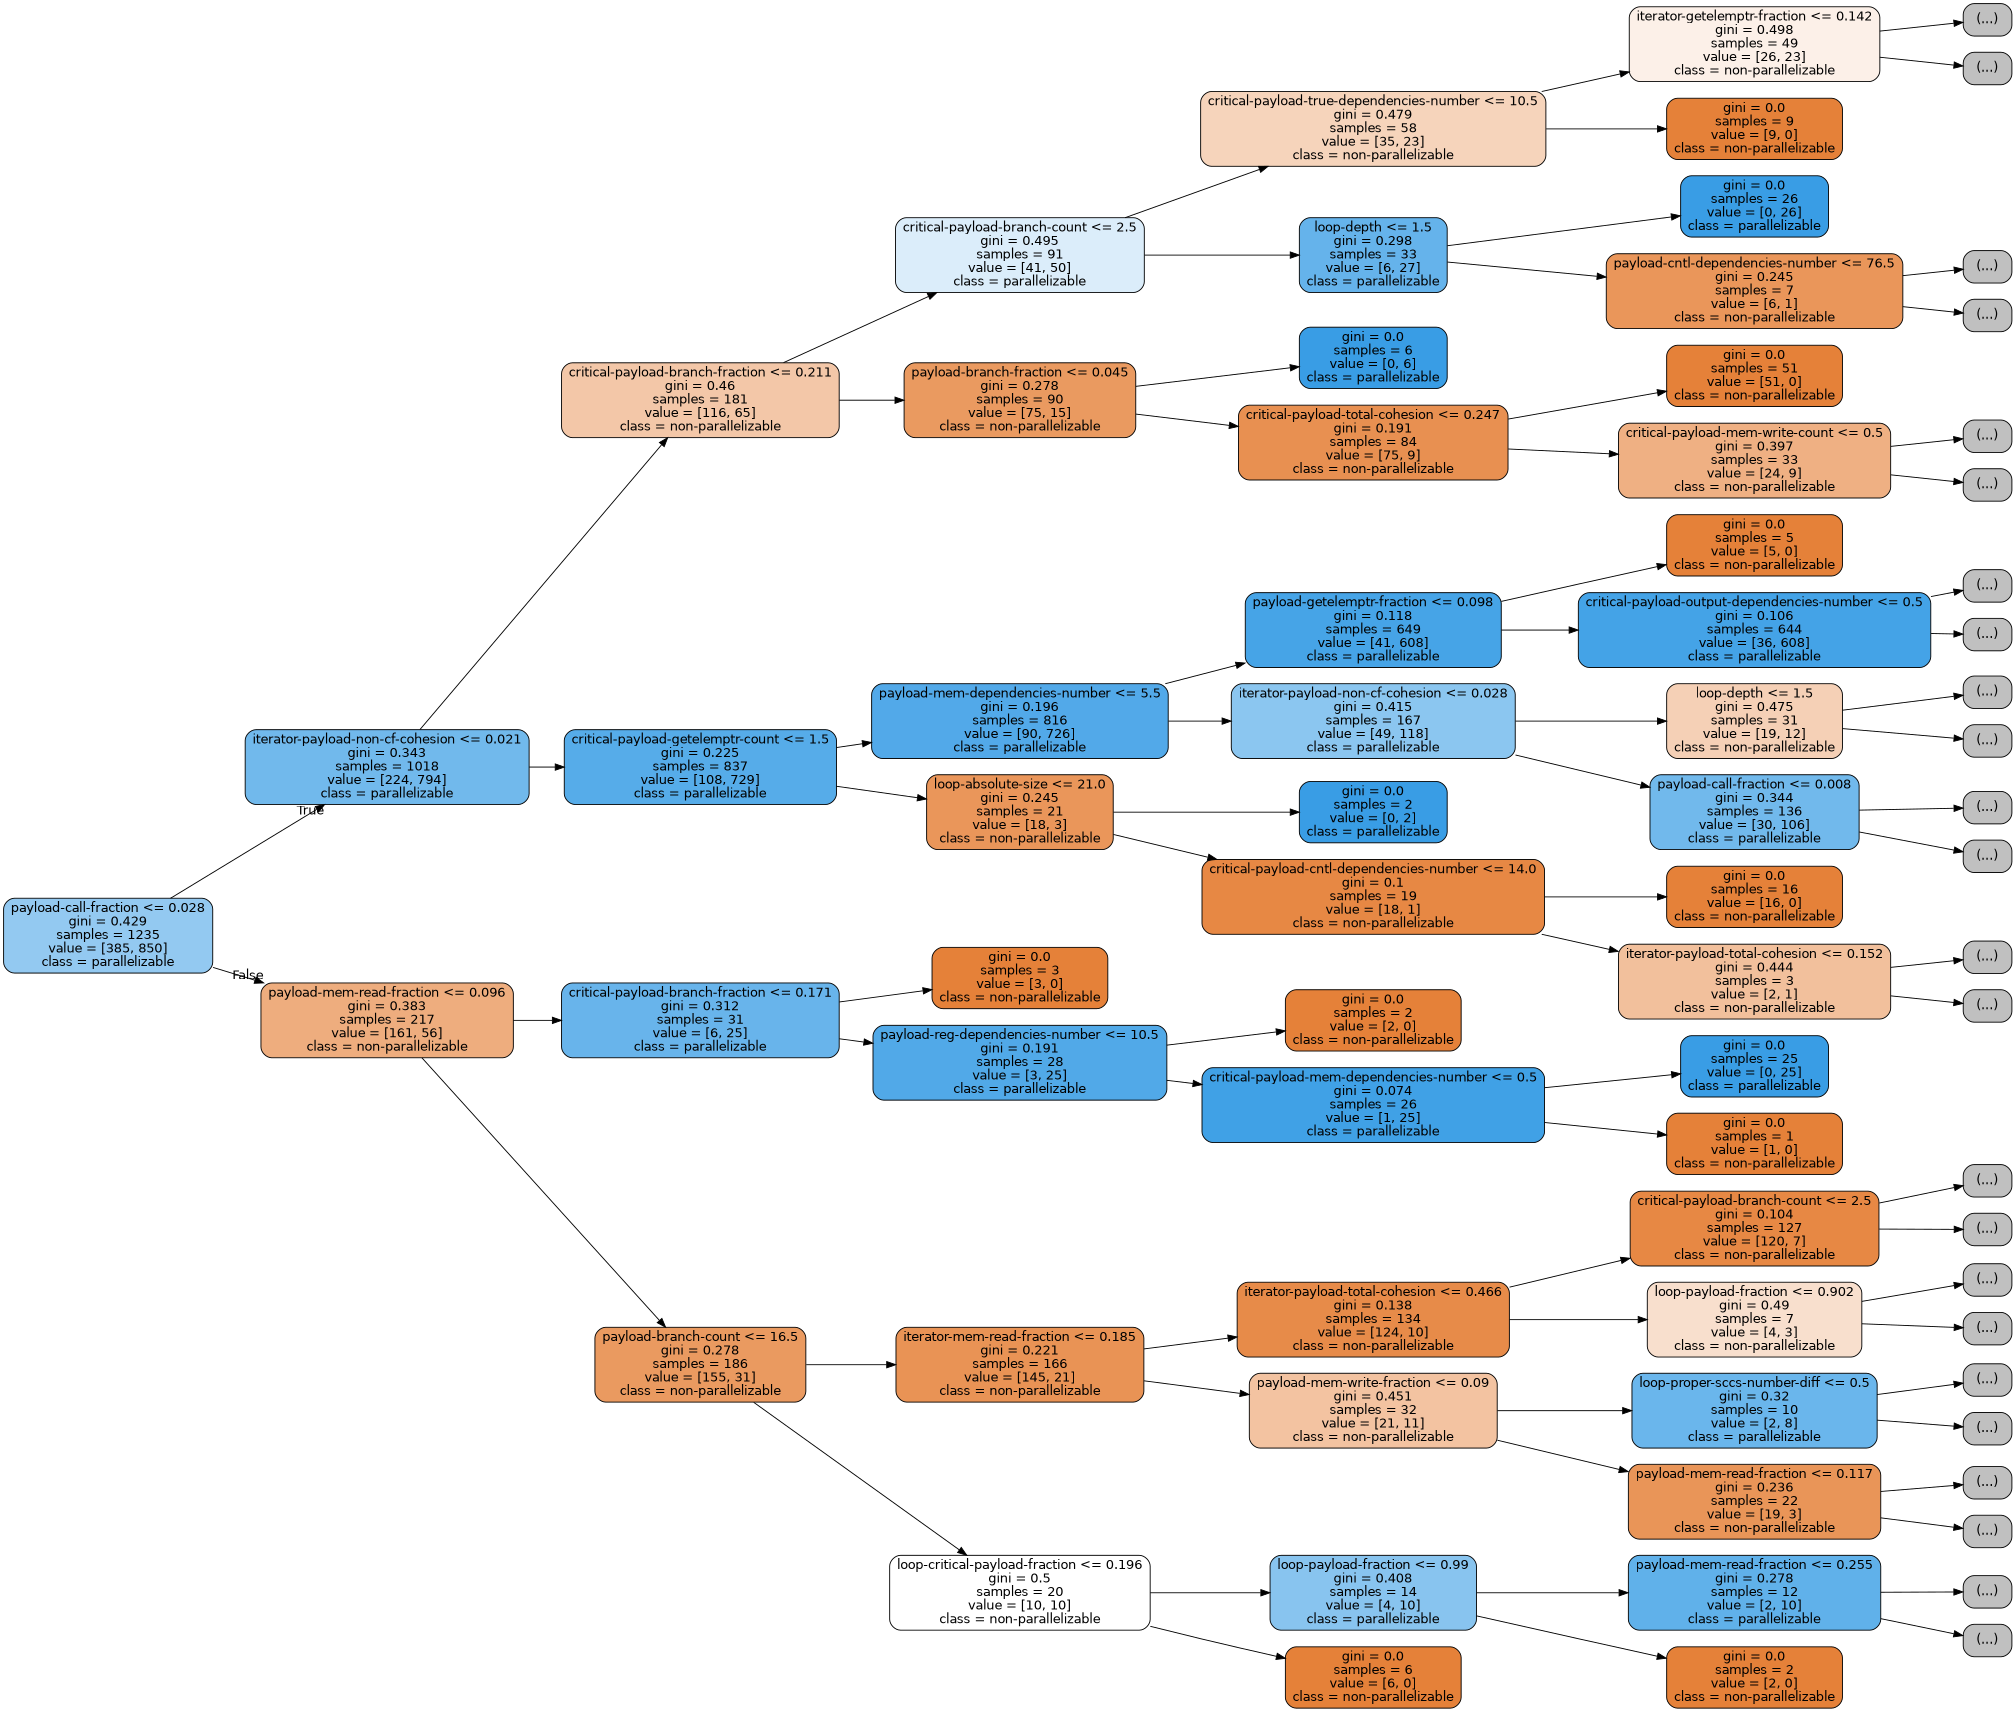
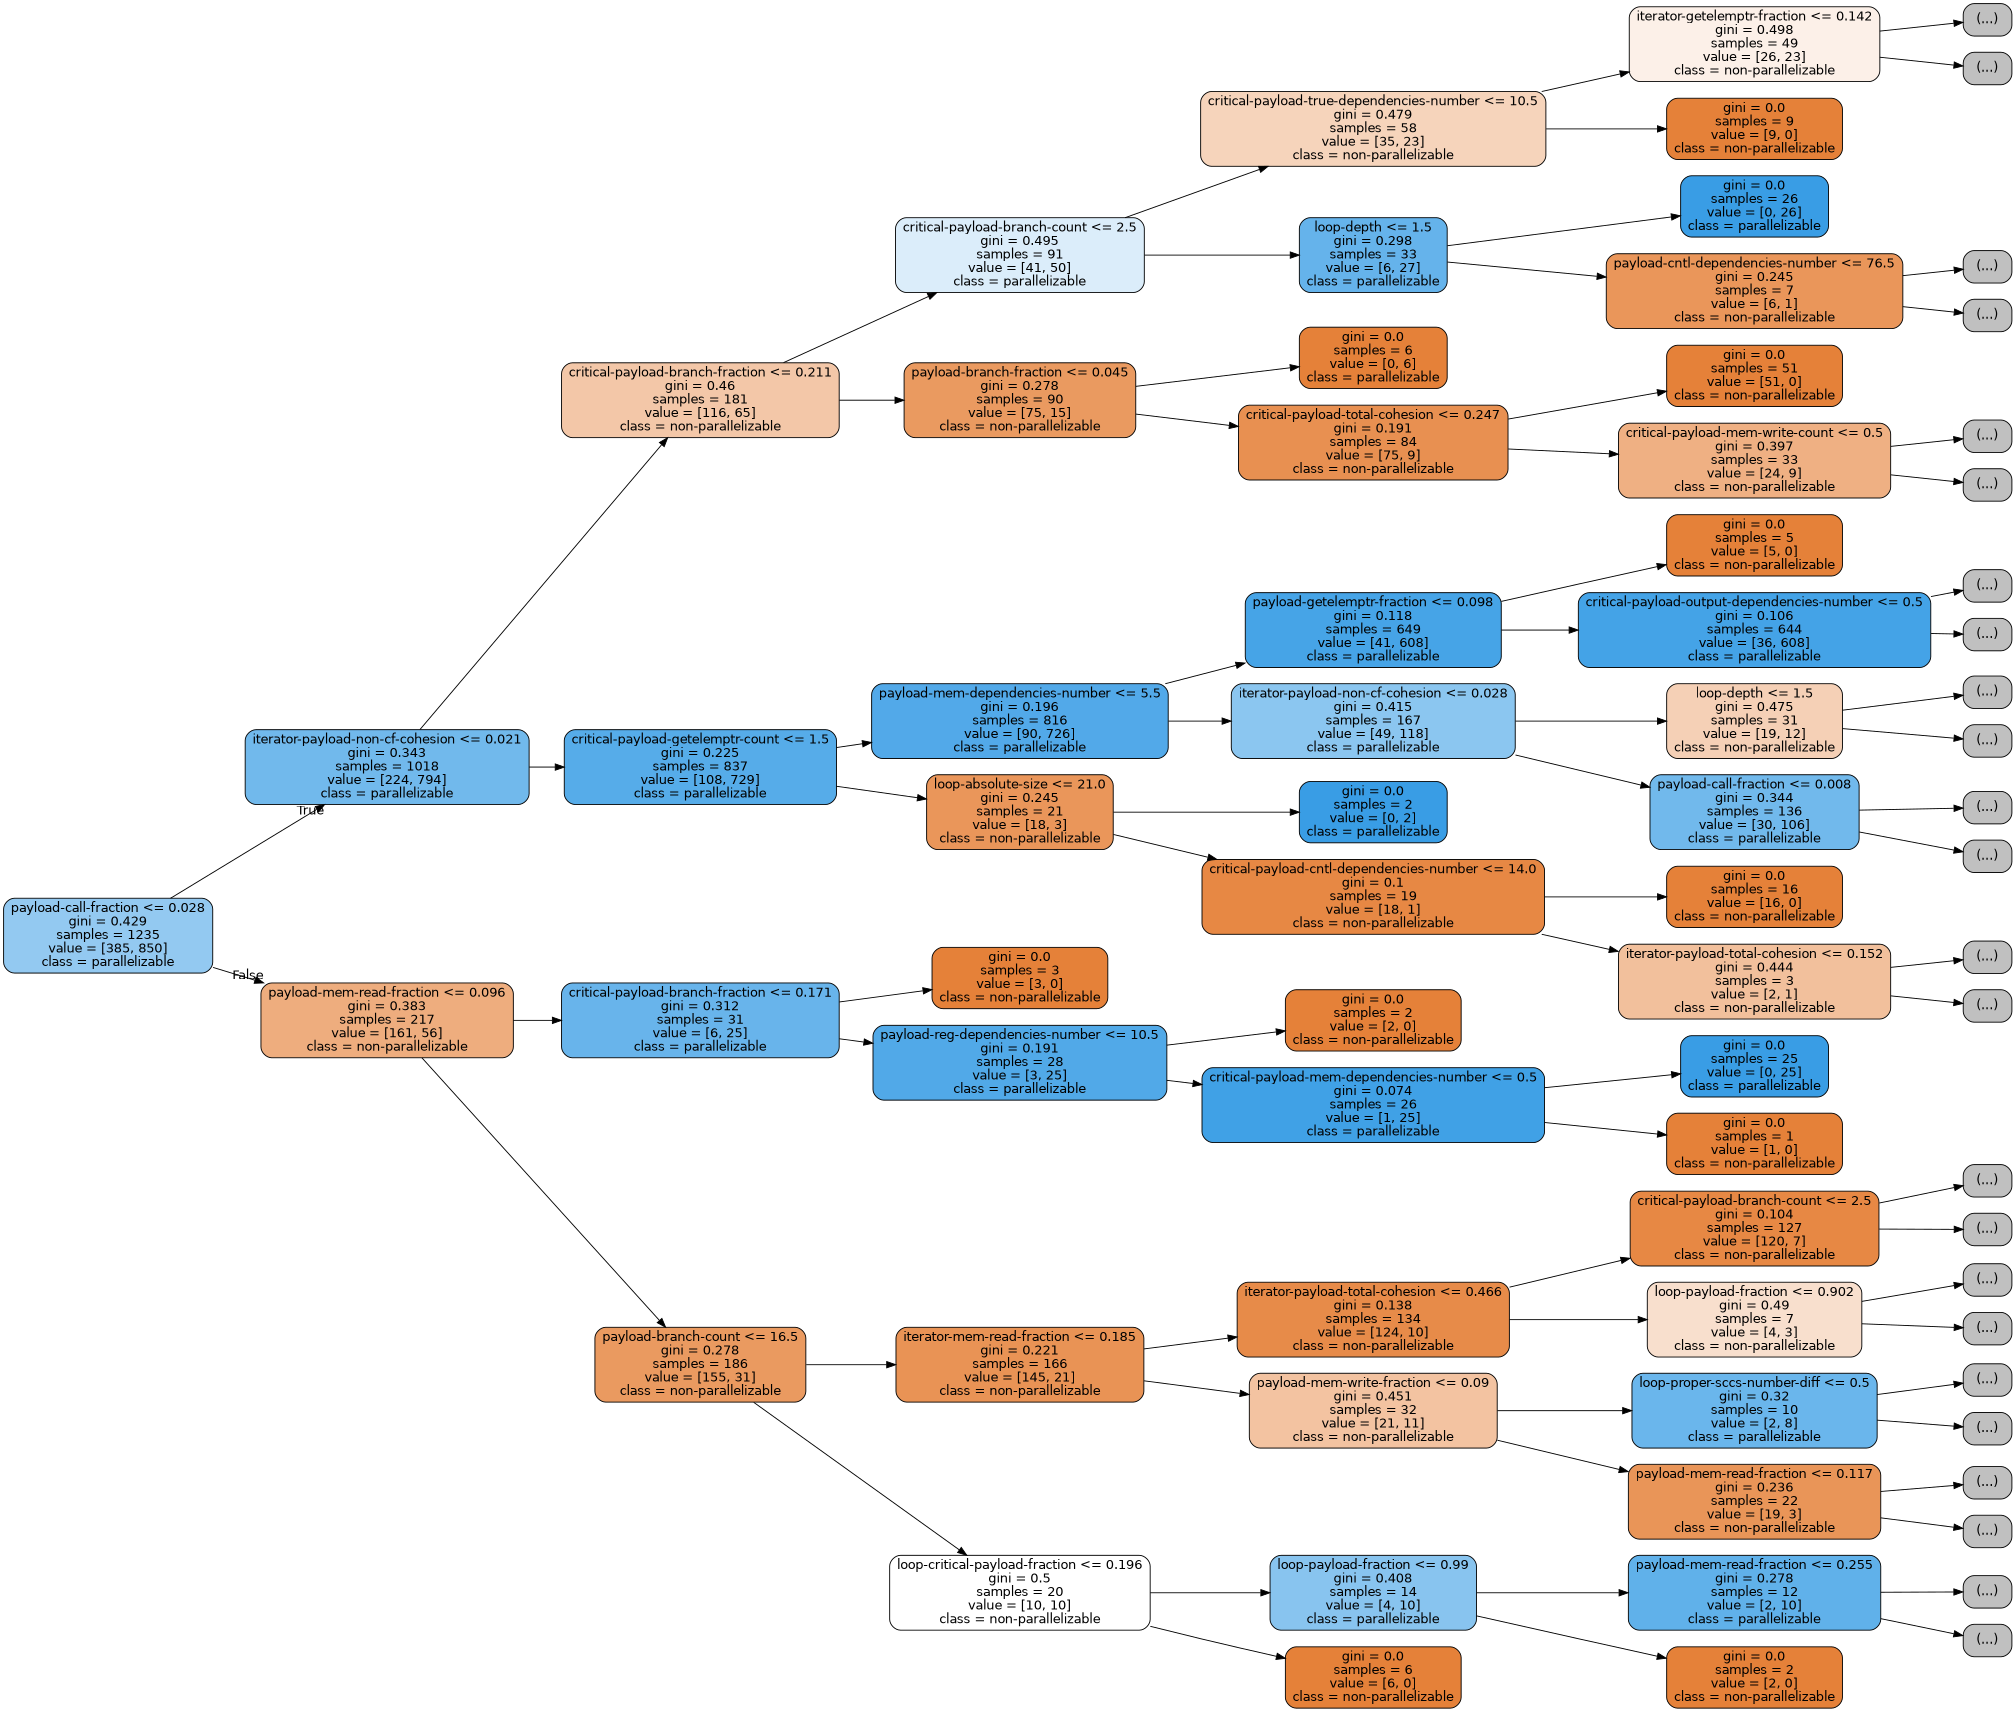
(1373, 358) -> (1373, 358)
